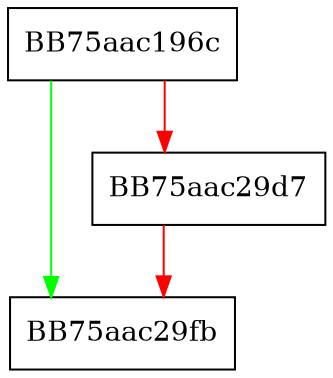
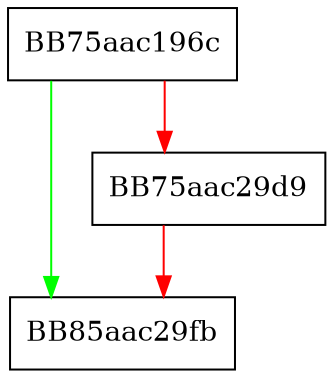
(209, 189) -> (209, 189)
(123, 333) -> (123, 333)
